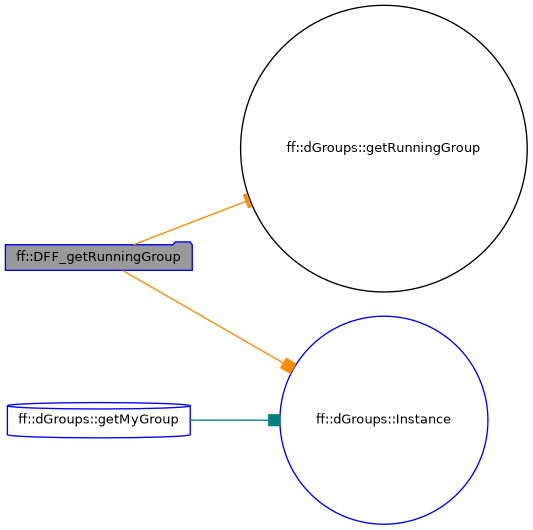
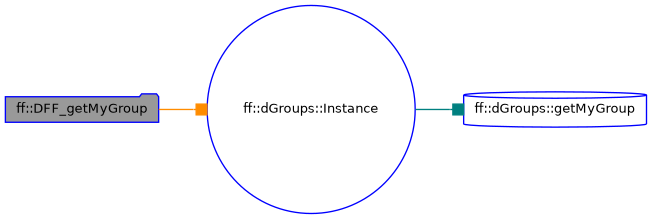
(384, 149) -> none
(99, 258) -> (82, 109)
(228, 420) -> (433, 109)
